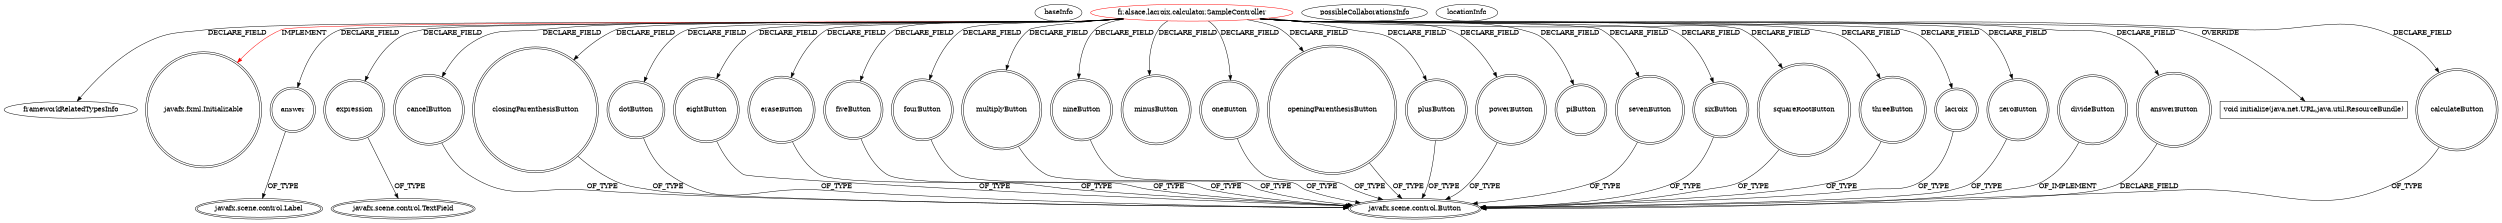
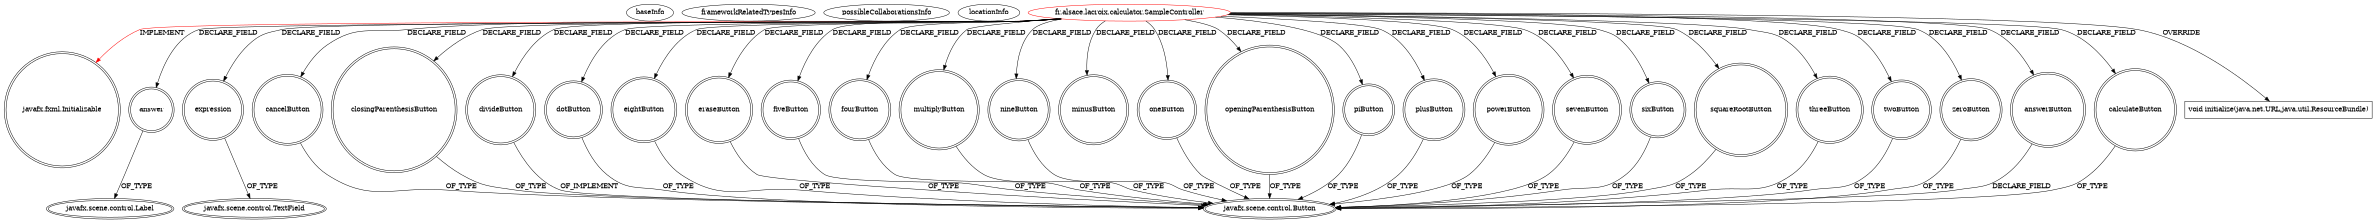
(591, 23) -> (778, 22)
(1957, 110) -> (1902, 110)
none -> (1340, 173)
